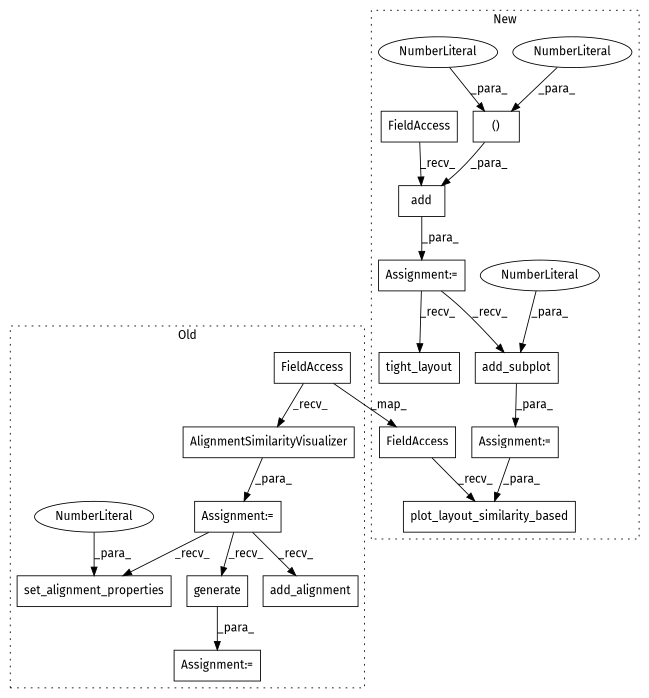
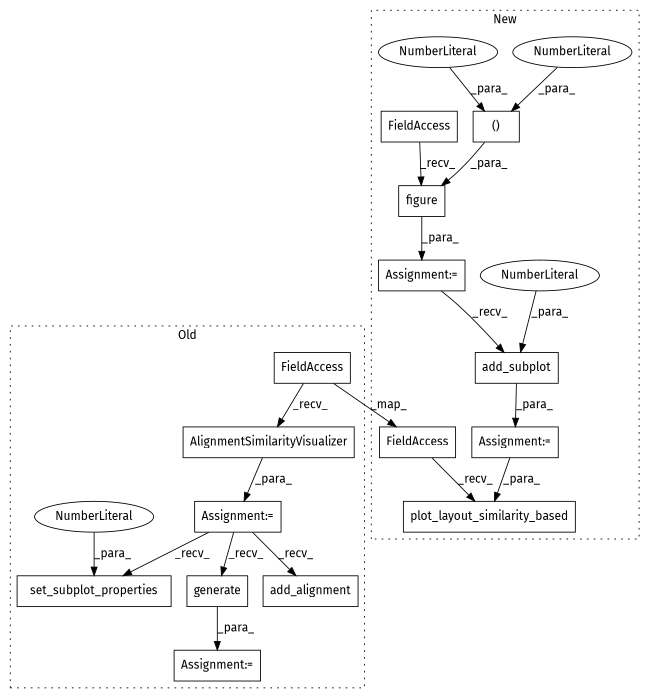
(422, 201) -> (422, 201)
(419, 368) -> none
(94, 591) -> (94, 591)
